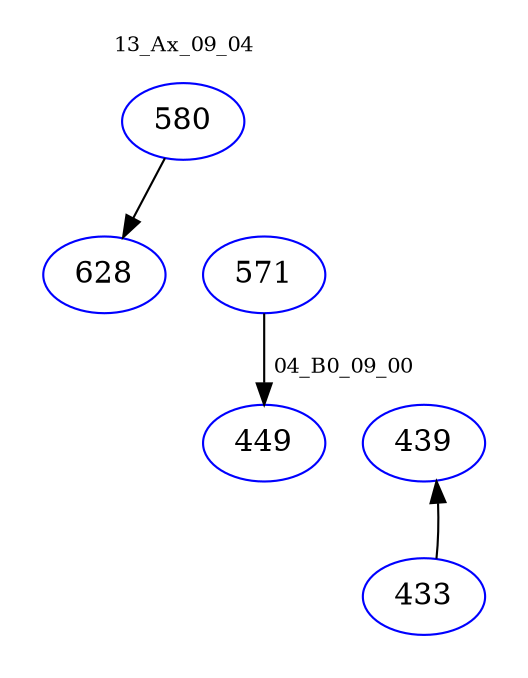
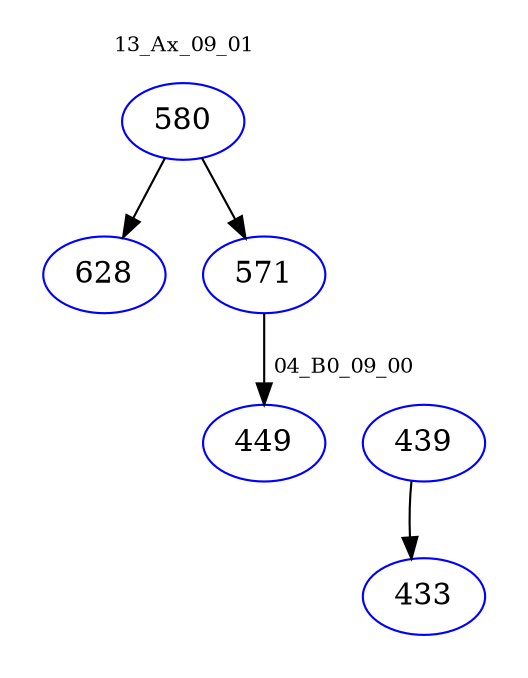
(184, 46) -> (184, 46)
none -> (219, 189)
(438, 531) -> (410, 509)
